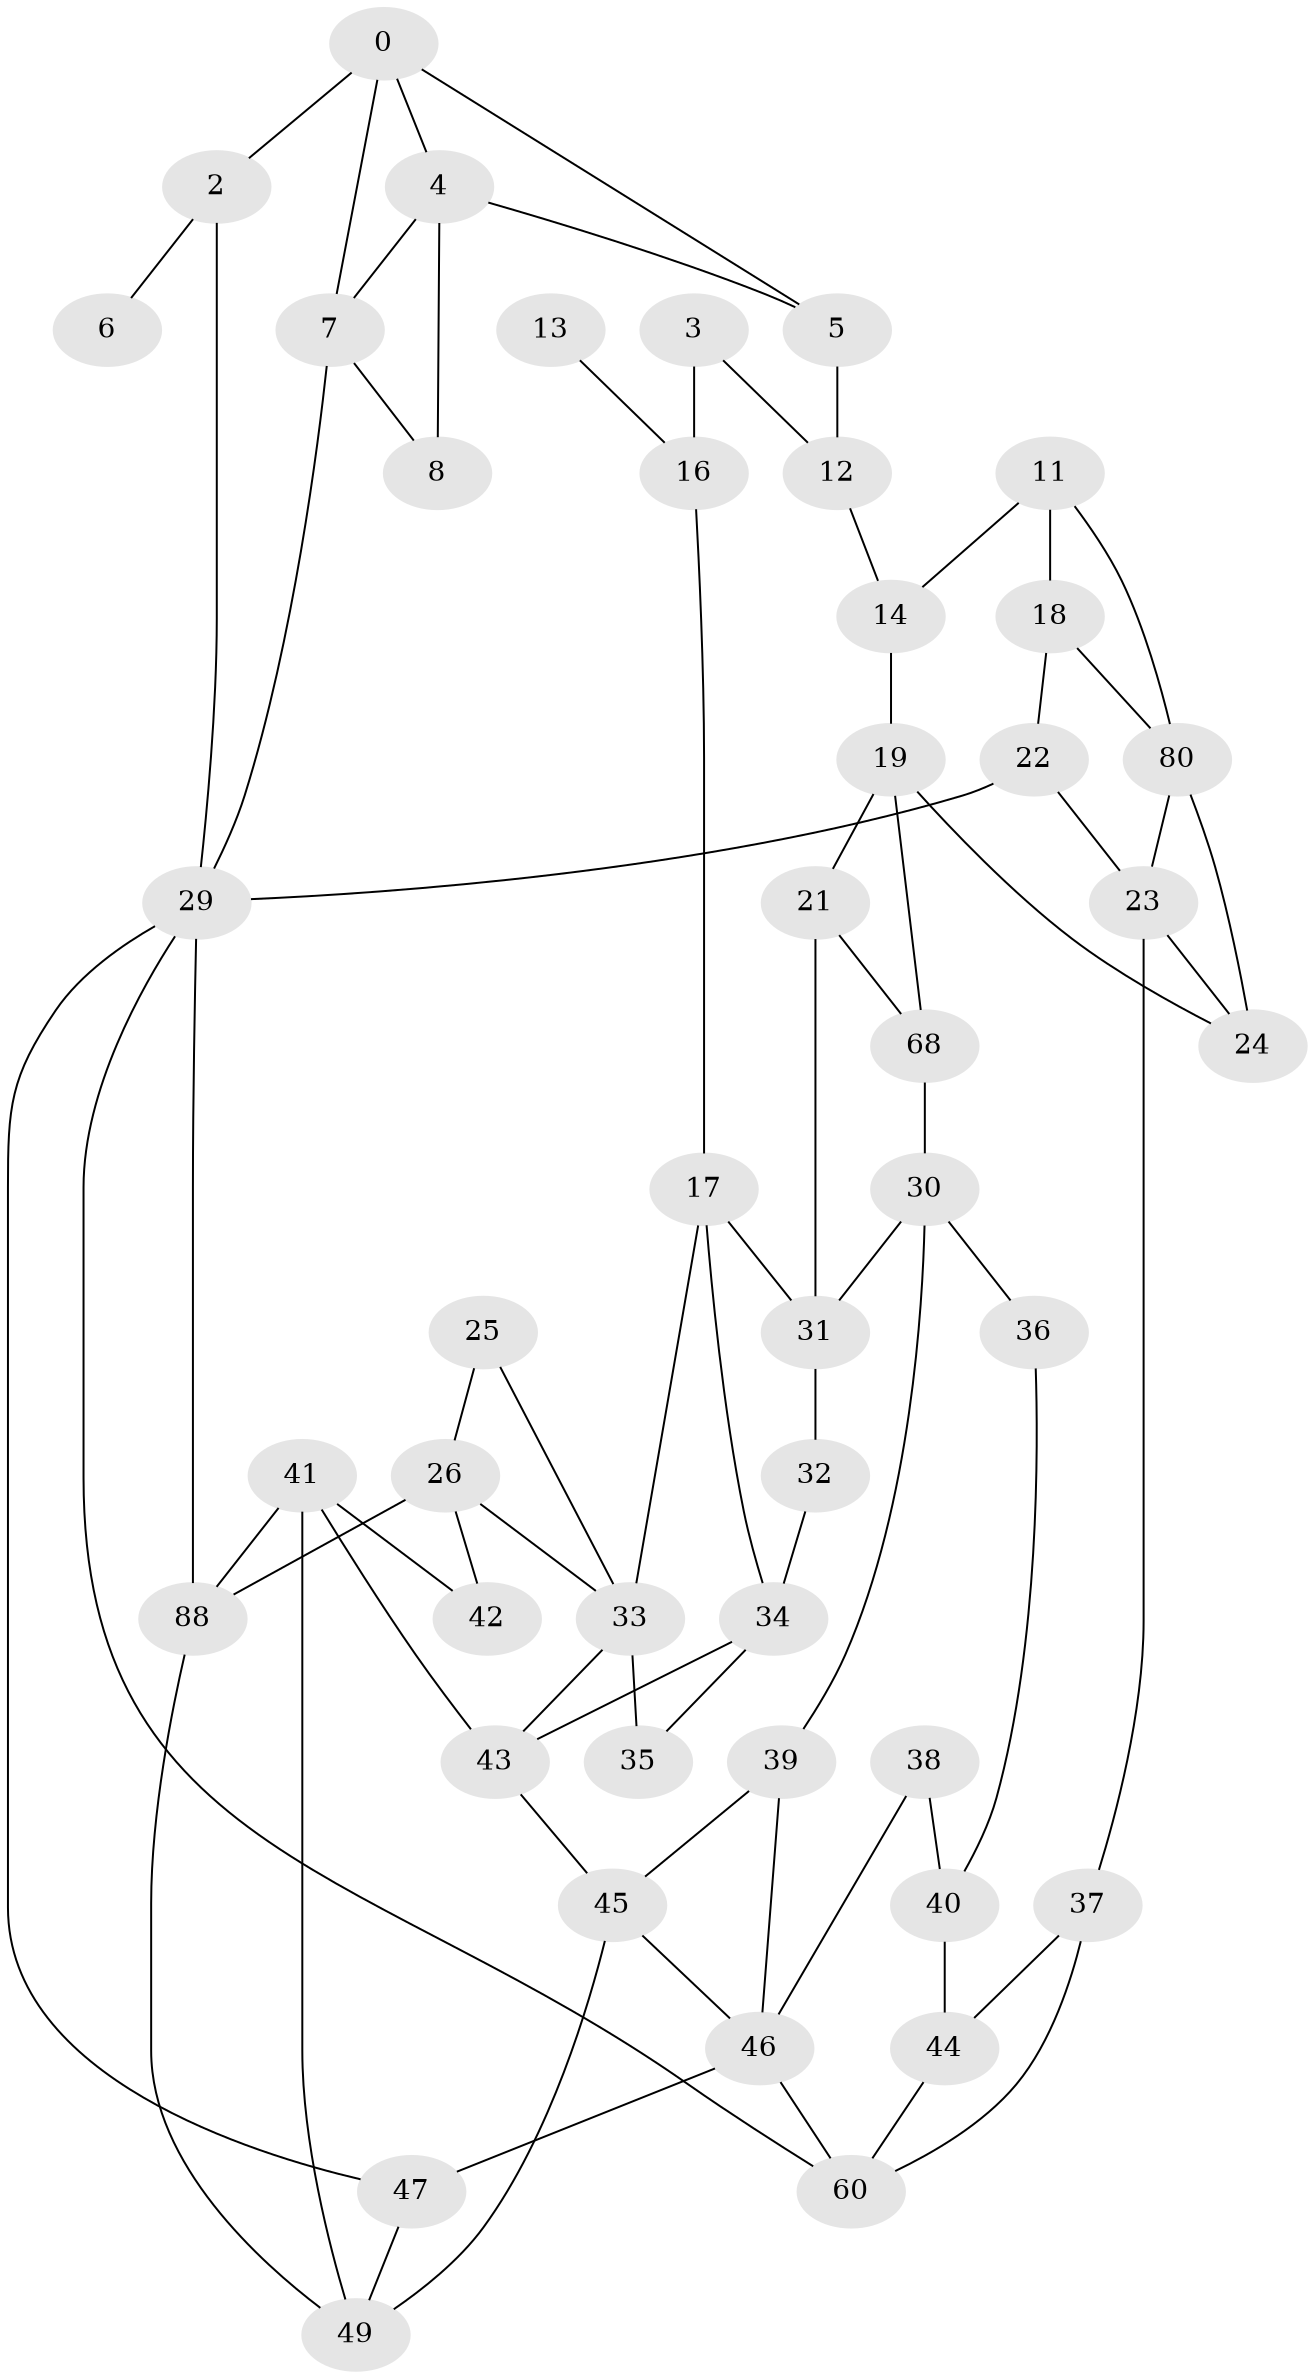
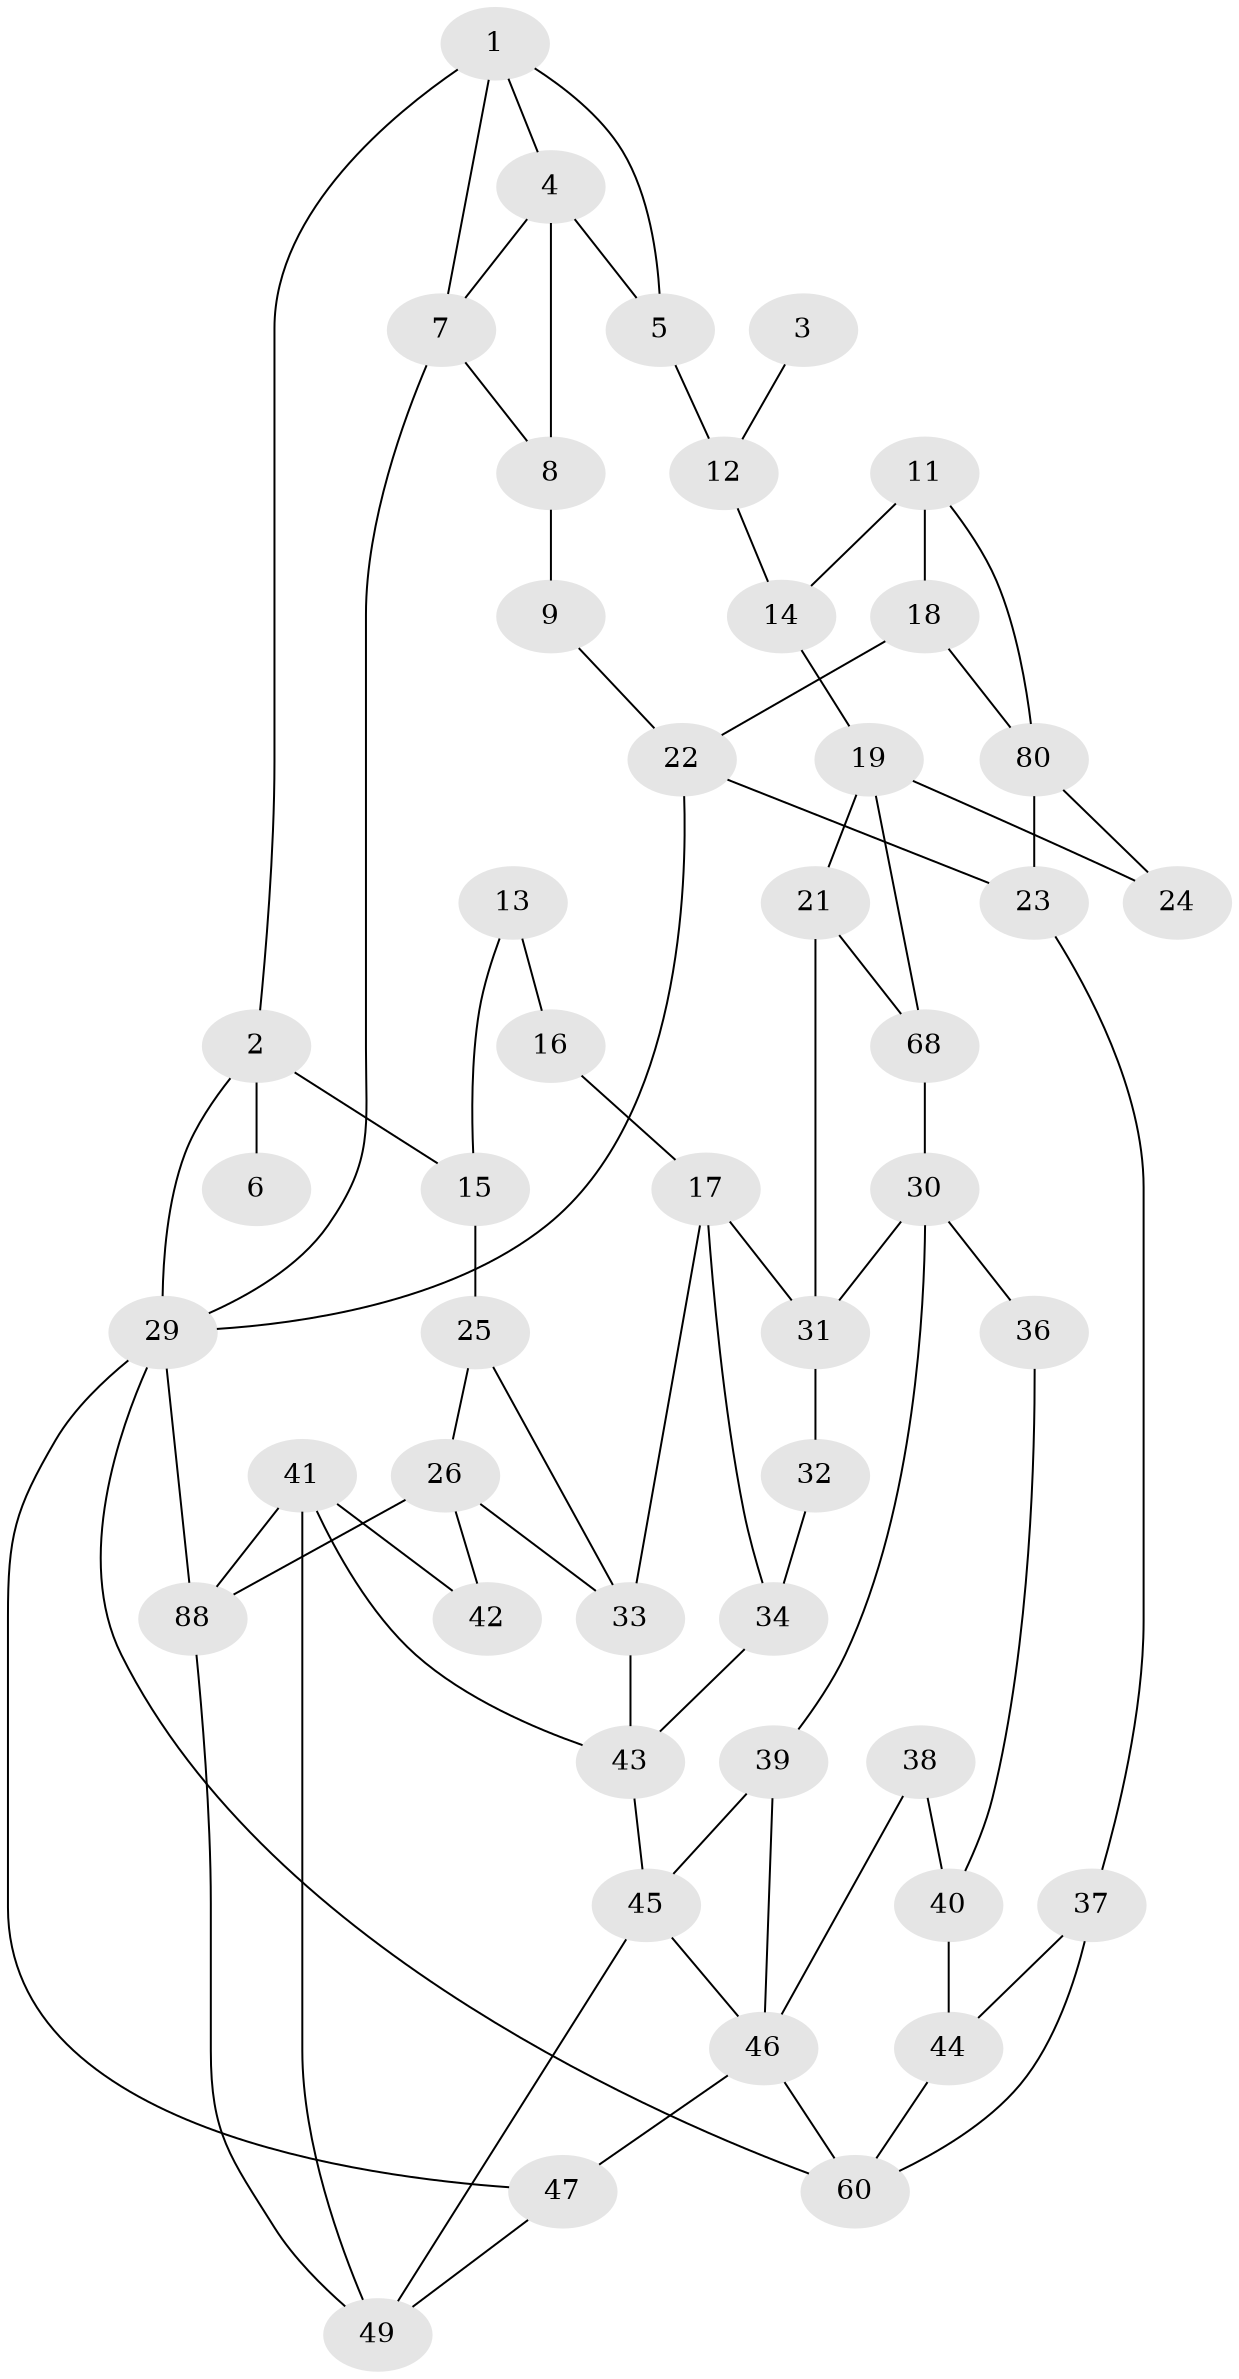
(384, 44) -> (495, 44)
(694, 402) -> none
none -> (551, 617)
(1198, 975) -> none
none -> (475, 1189)
(638, 1762) -> none
